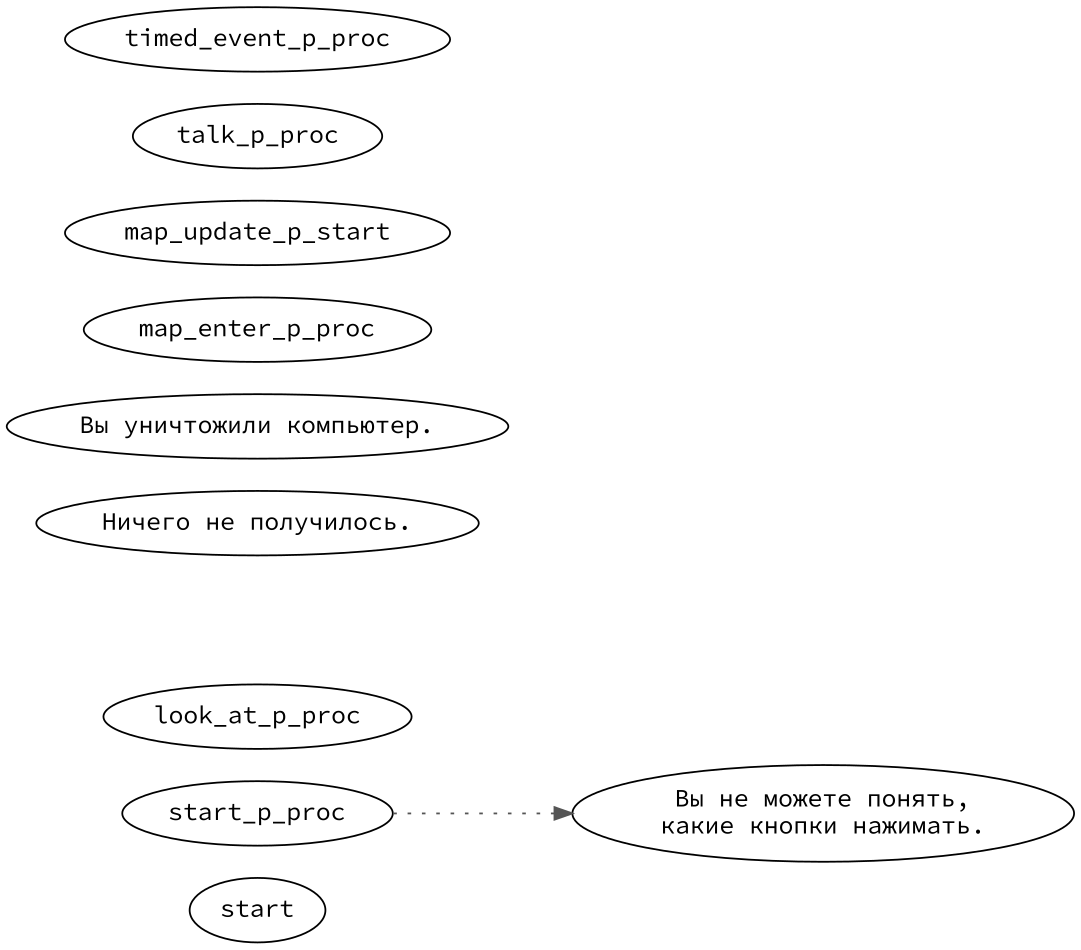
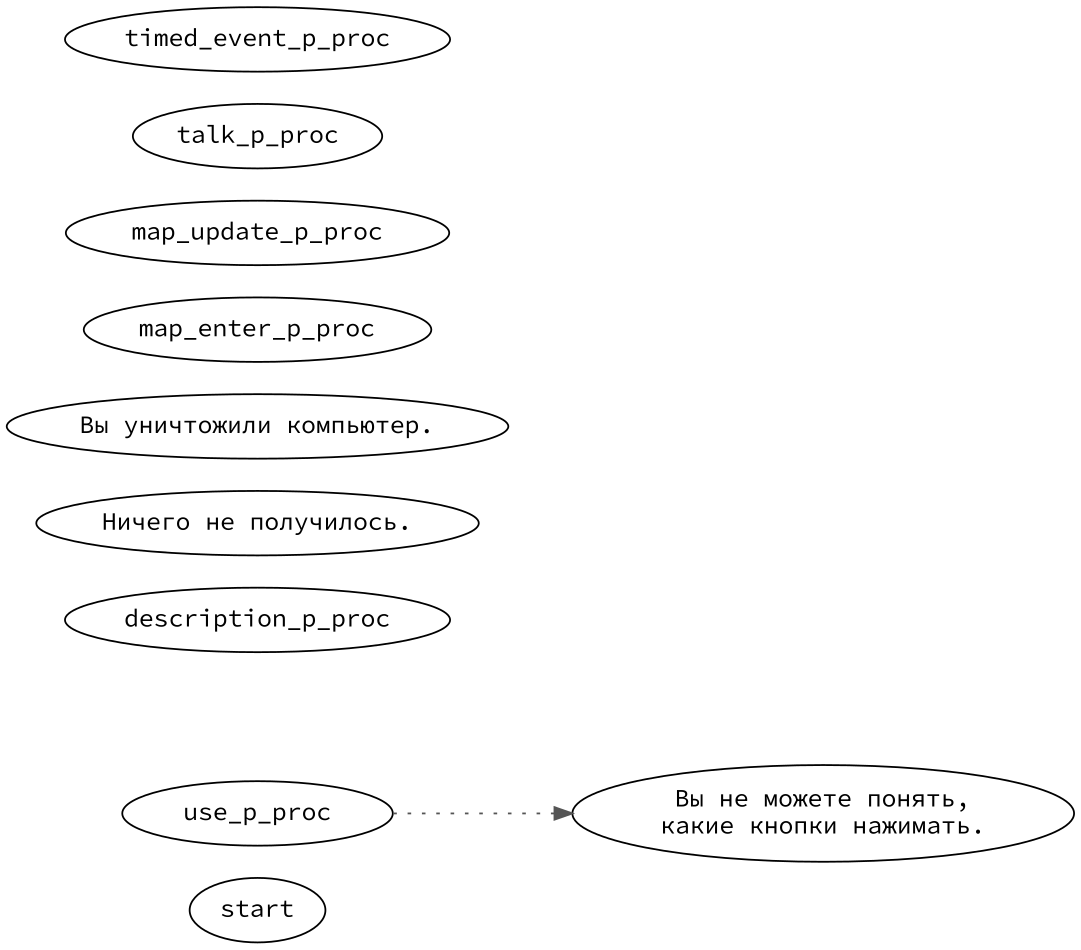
(258, 233) -> (258, 233)
none -> (258, 620)
(258, 717) -> none
(258, 813) -> (258, 813)
